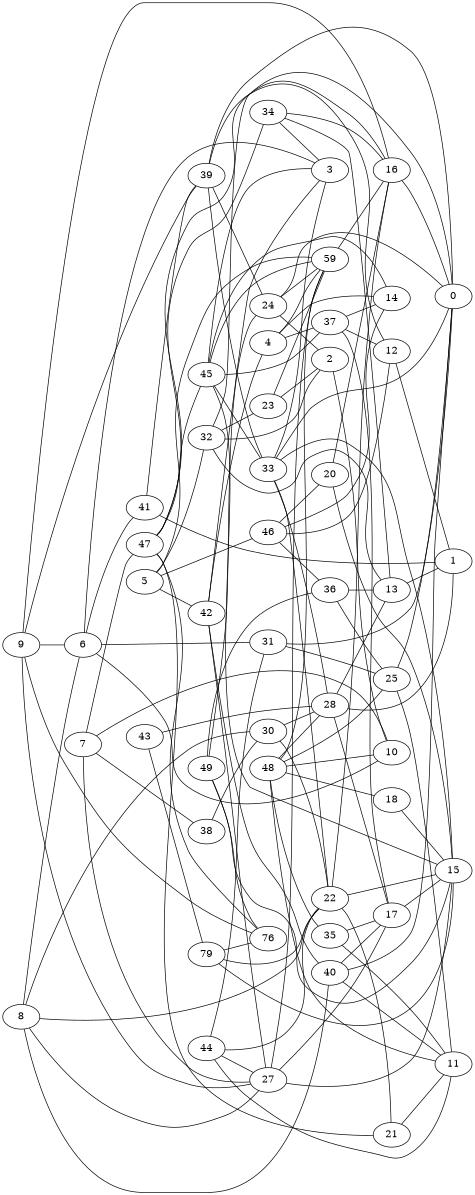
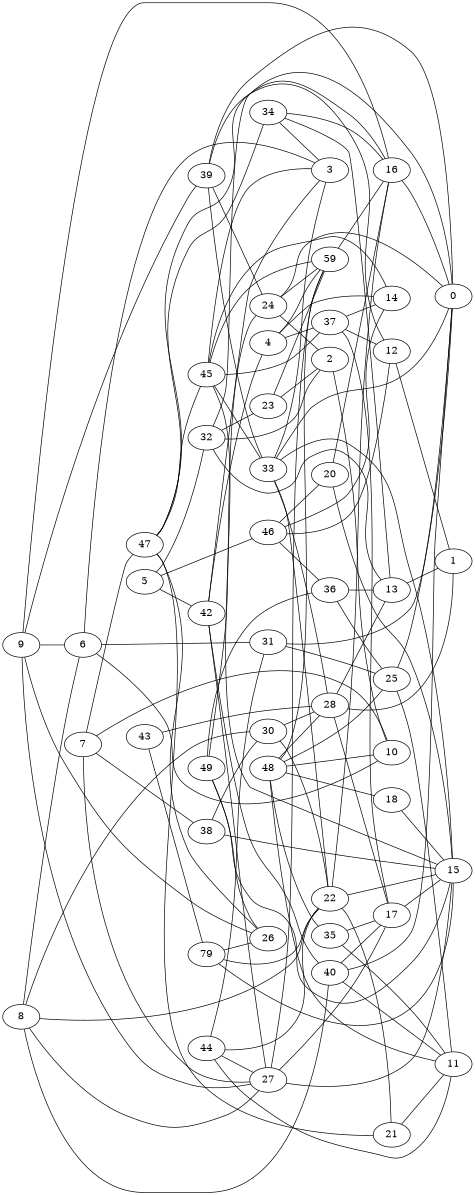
(181, 379) -> none
(145, 508) -> none
none -> (330, 854)
(268, 939) -> (268, 939)
